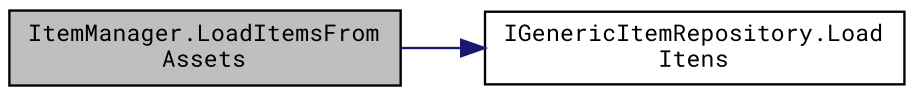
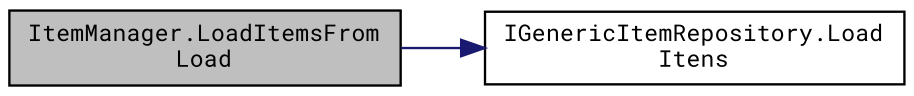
(205, 48) -> (205, 48)
